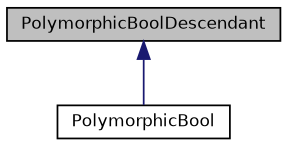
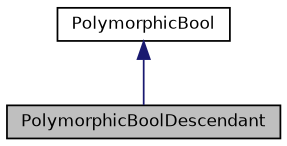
(144, 82) -> (144, 82)
